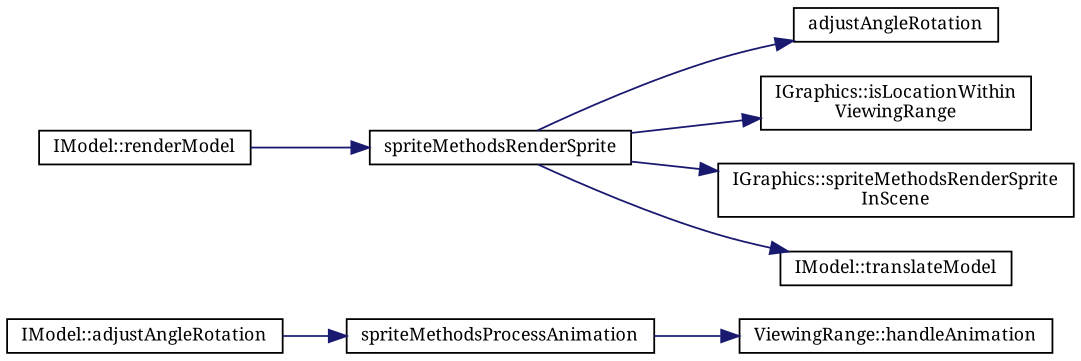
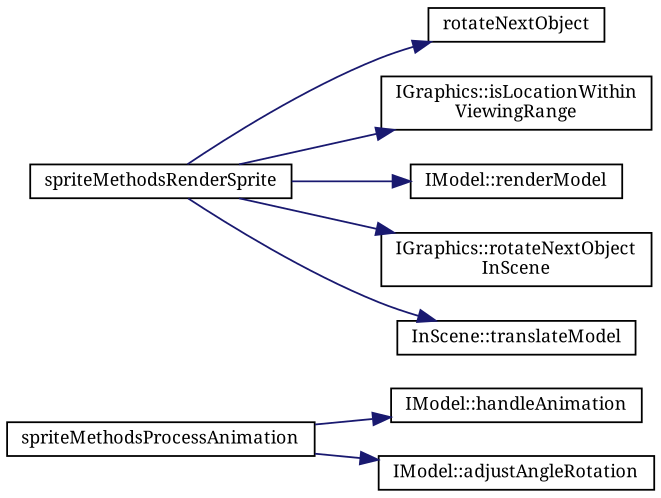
(896, 25) -> (516, 25)
(301, 148) -> (342, 181)
(896, 190) -> (516, 260)
(896, 268) -> (516, 338)
(306, 336) -> (338, 456)
(896, 336) -> (516, 405)
